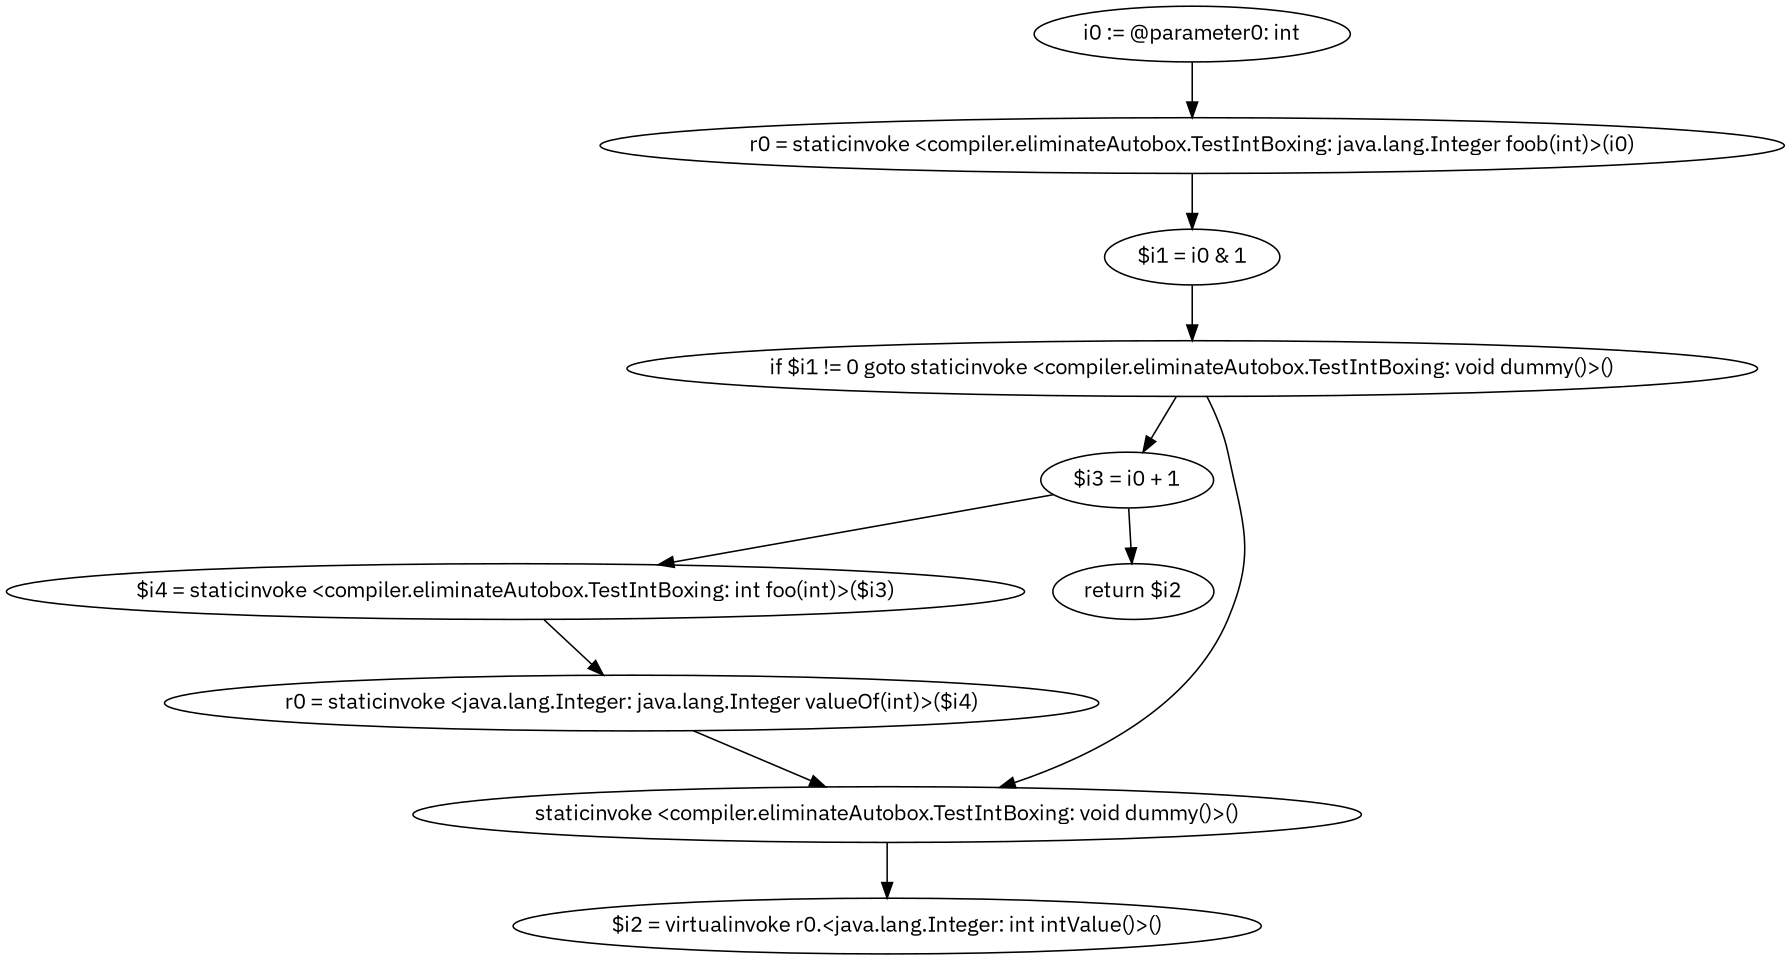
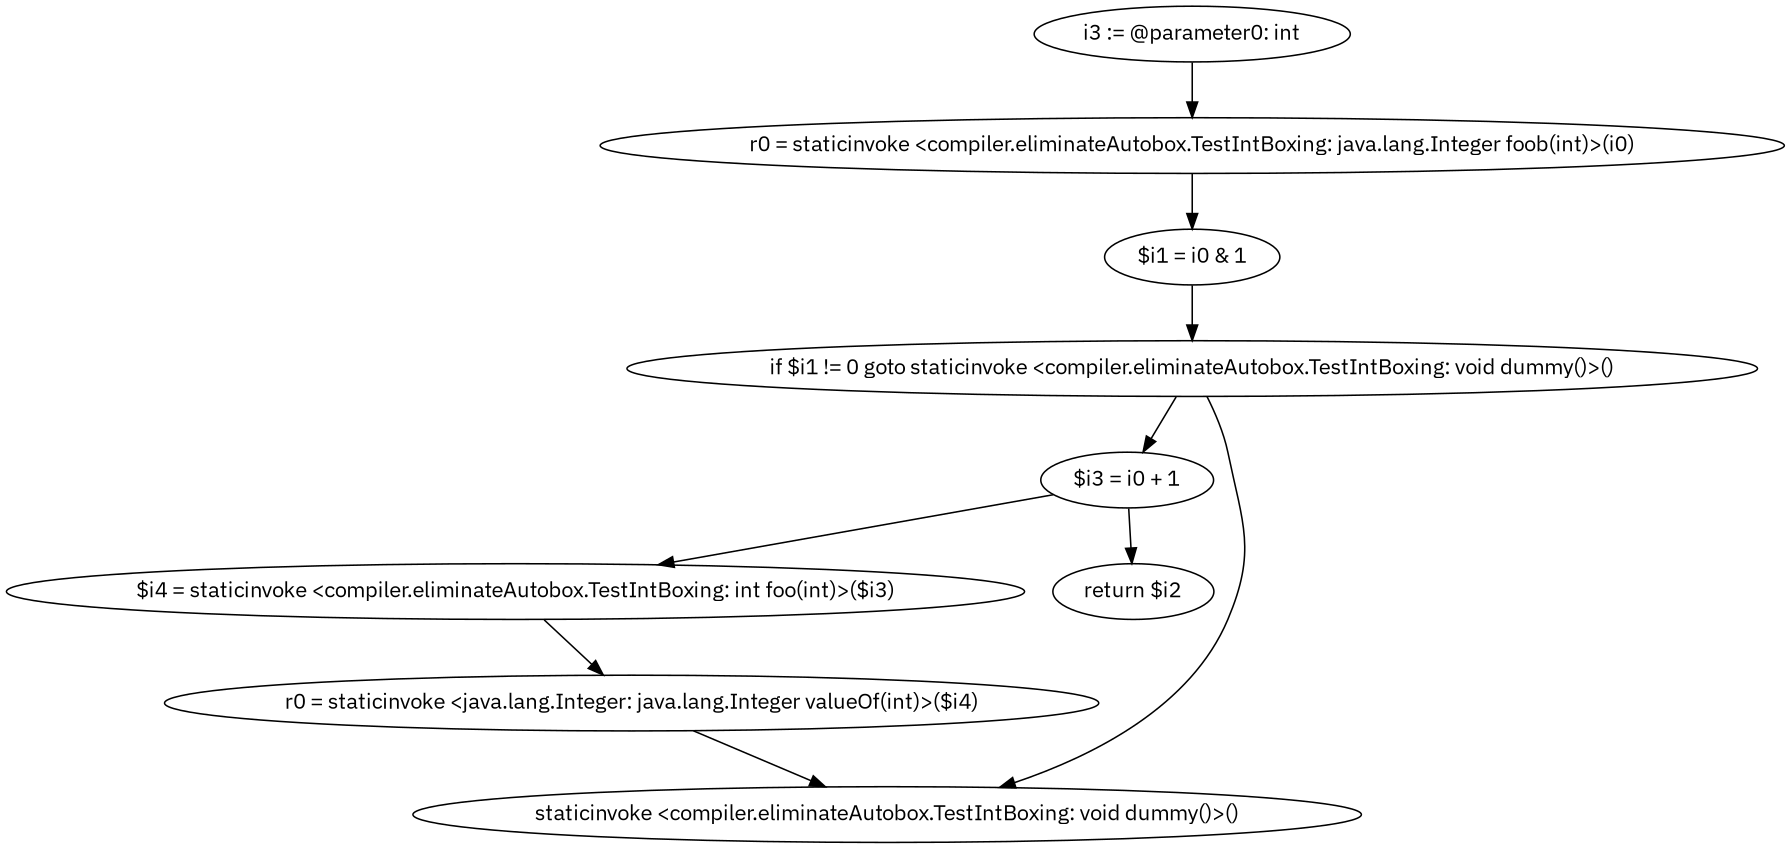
(1192, 34) -> (1192, 34)
(887, 926) -> none
